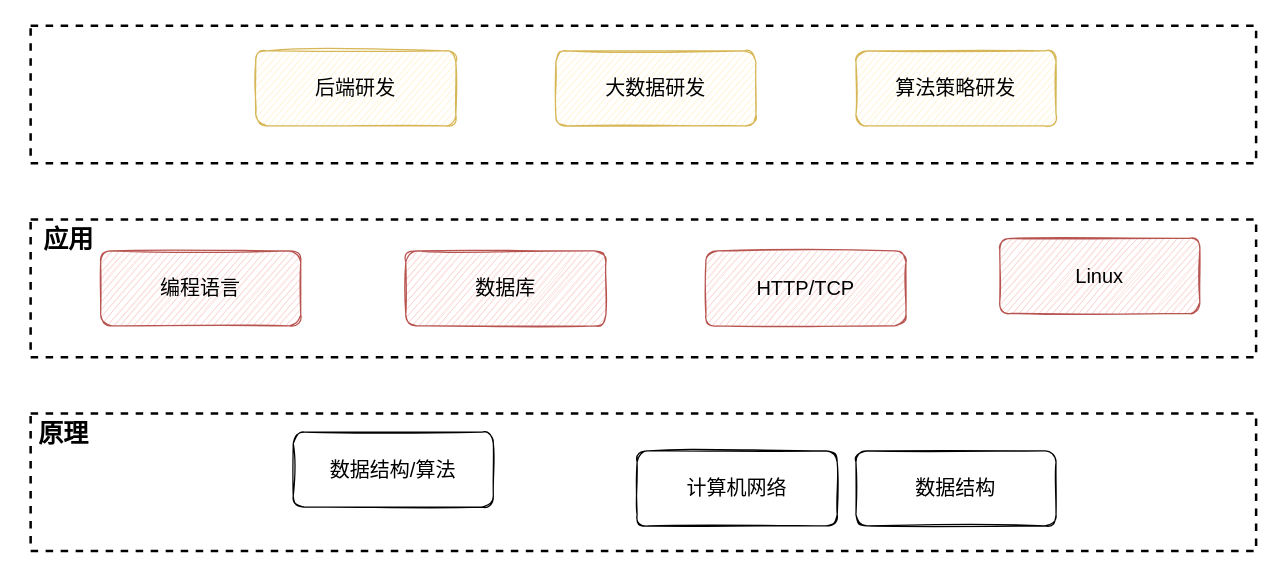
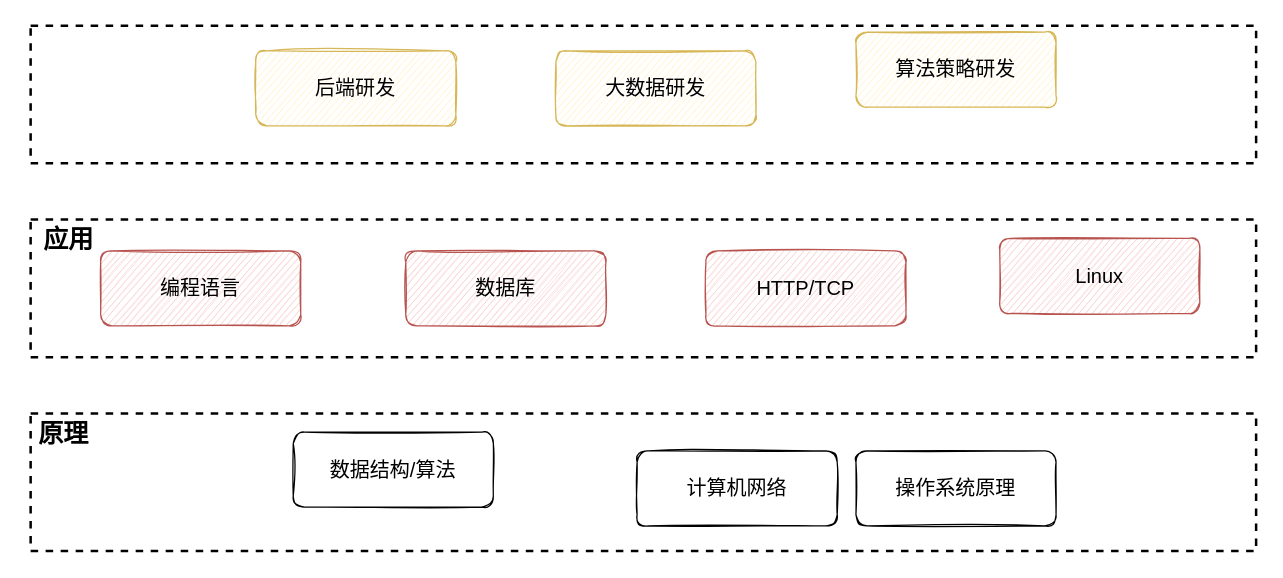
(956, 88) -> (956, 69)
(956, 488) -> (956, 488)
